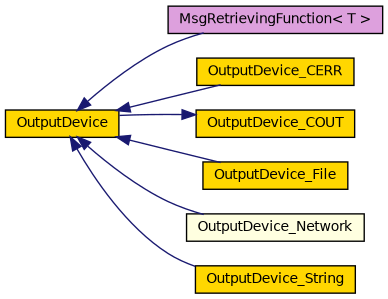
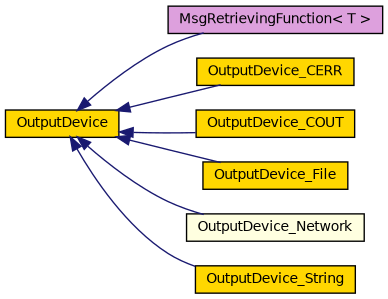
(151, 115) -> (165, 133)
